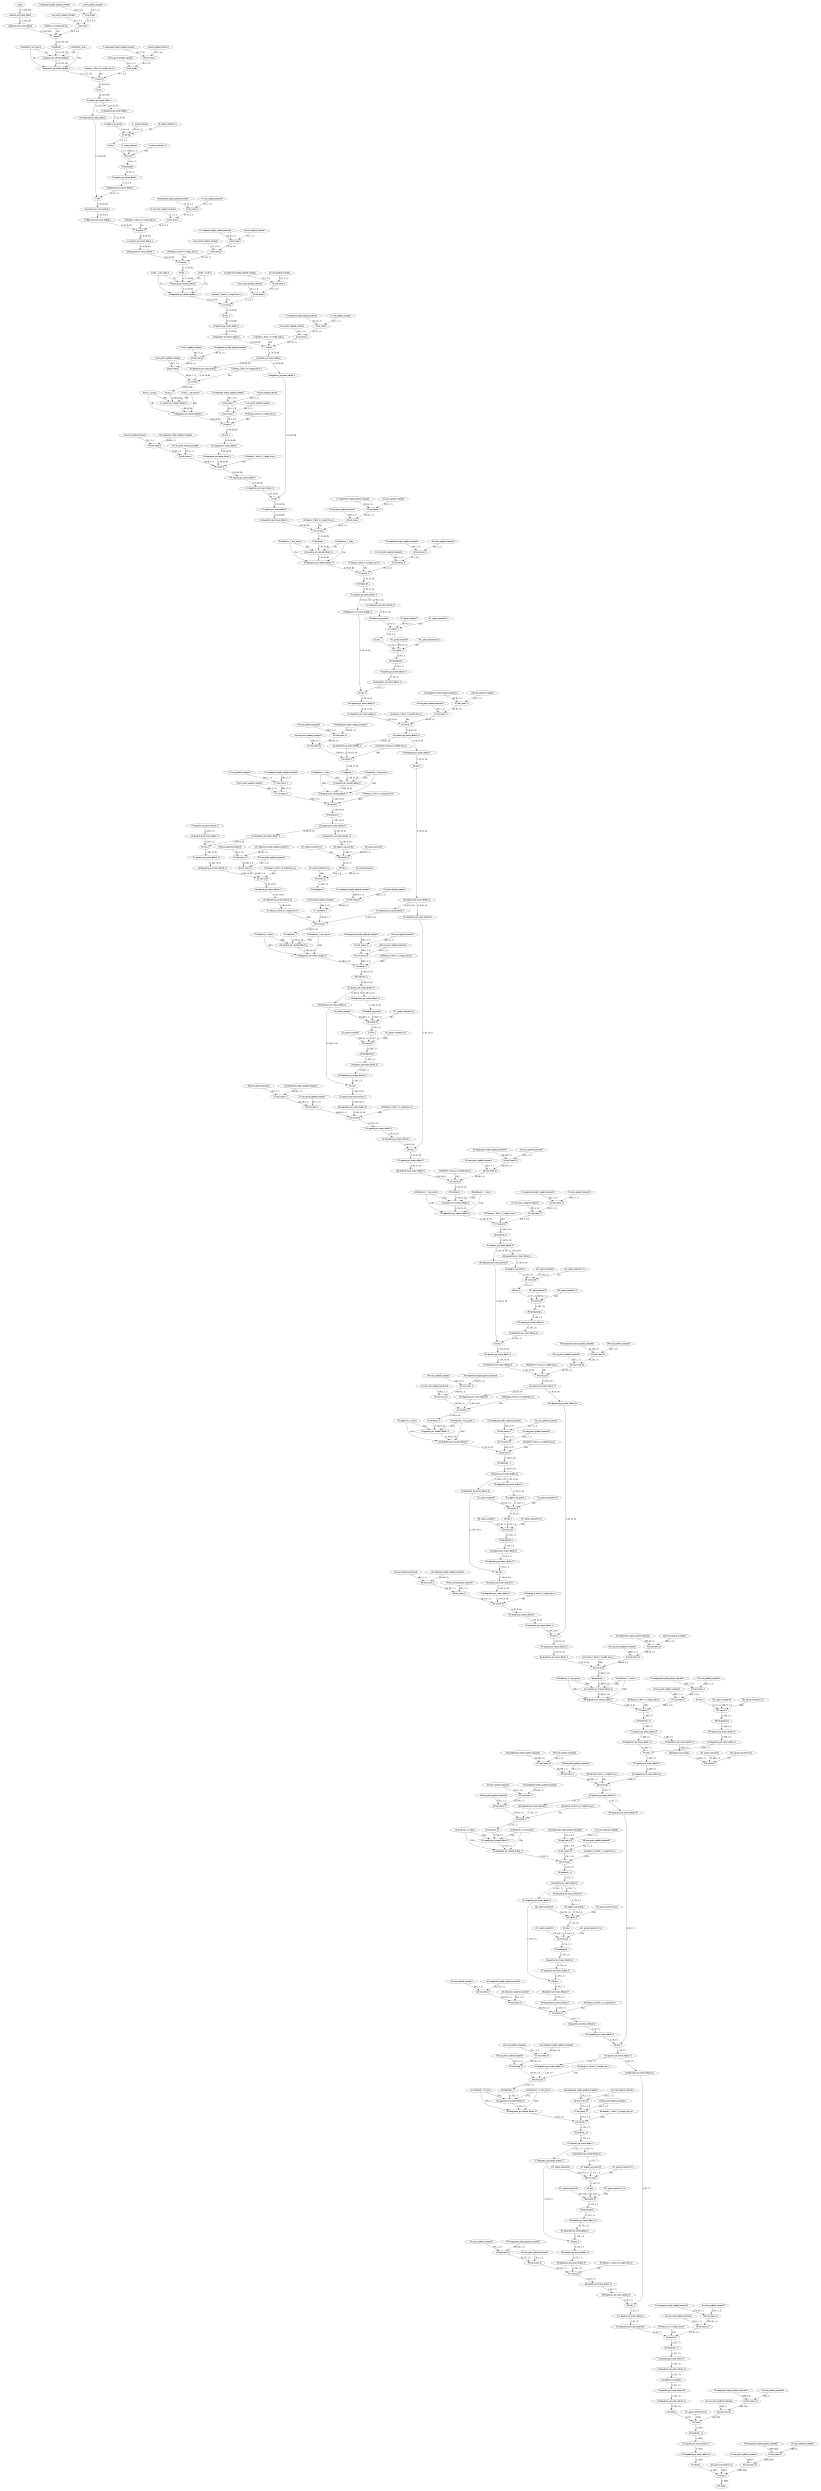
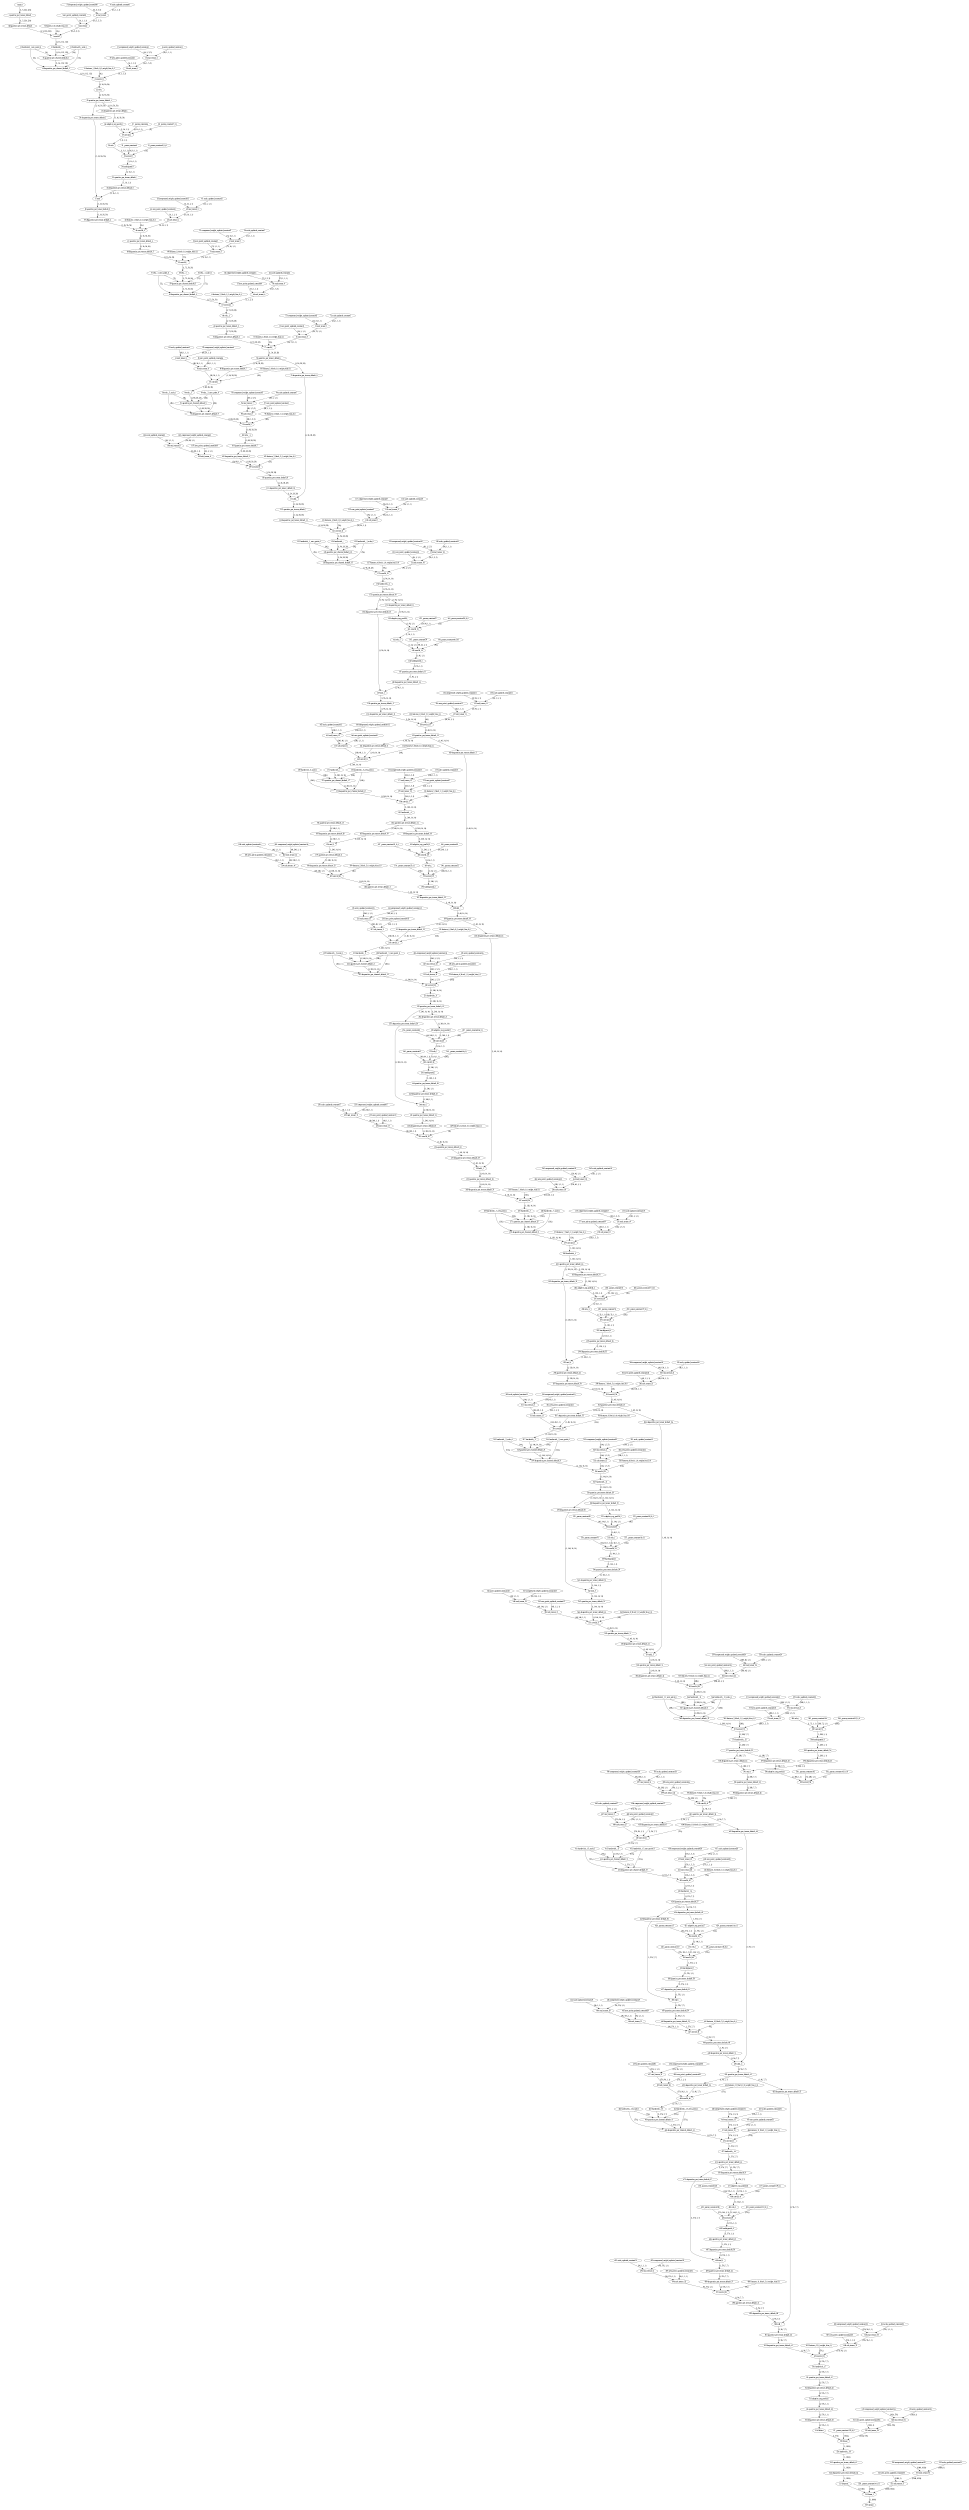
(280, 905) -> (444, 903)
